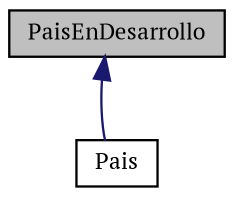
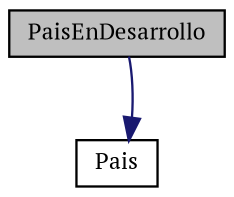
(102, 110) -> (132, 87)
